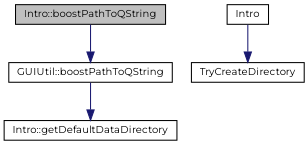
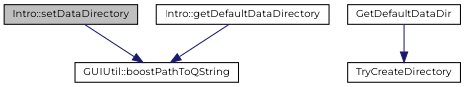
(91, 14) -> (71, 14)
(248, 14) -> (404, 14)
(91, 96) -> (204, 41)
